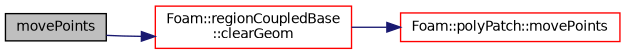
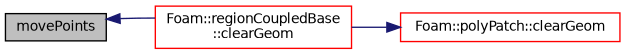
(510, 27) -> (510, 27)
(124, 36) -> (138, 18)
